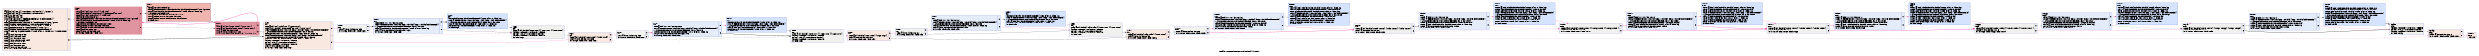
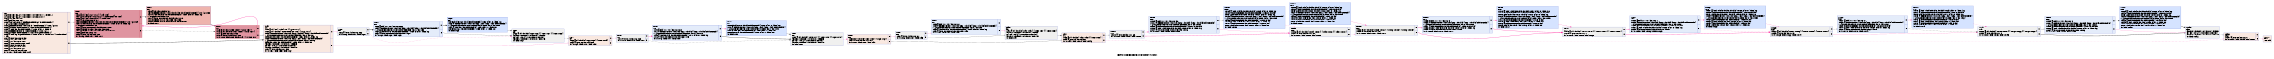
(1035, 19) -> none
(1454, 21) -> none
(1850, 28) -> (1647, 31)
